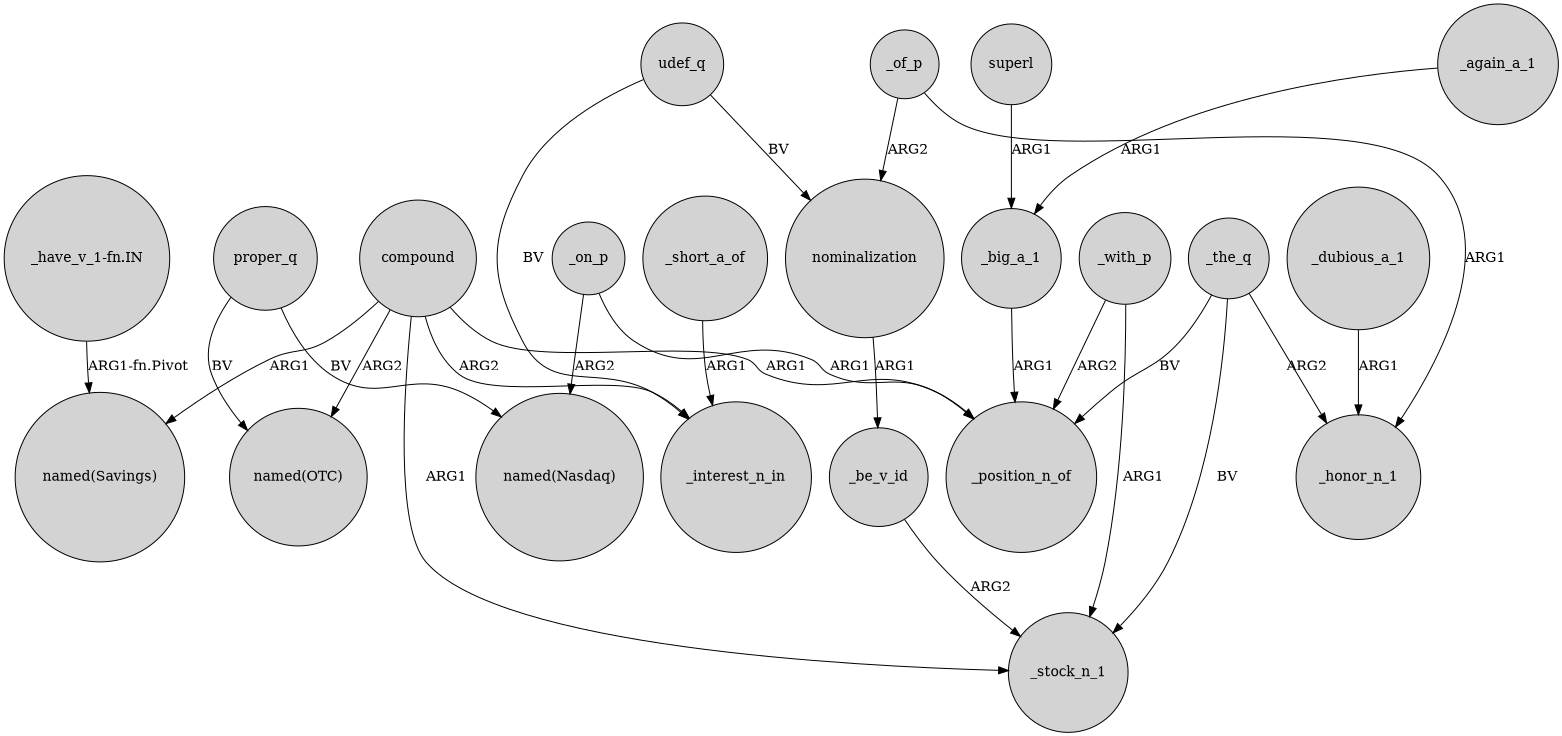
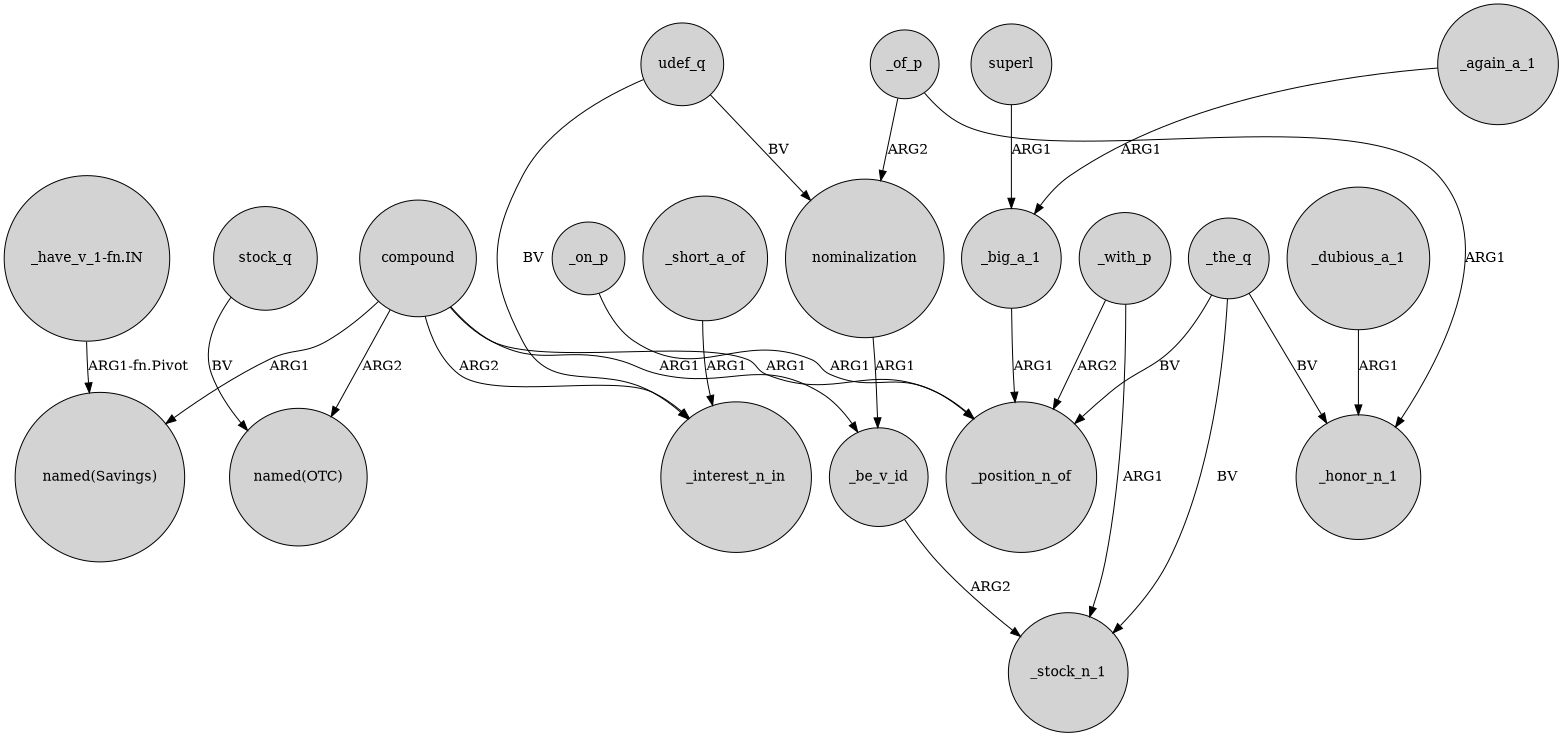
(265, 258) -> (265, 258)
(1307, 367) -> (1307, 367)
(560, 477) -> none
(581, 628) -> (651, 372)
